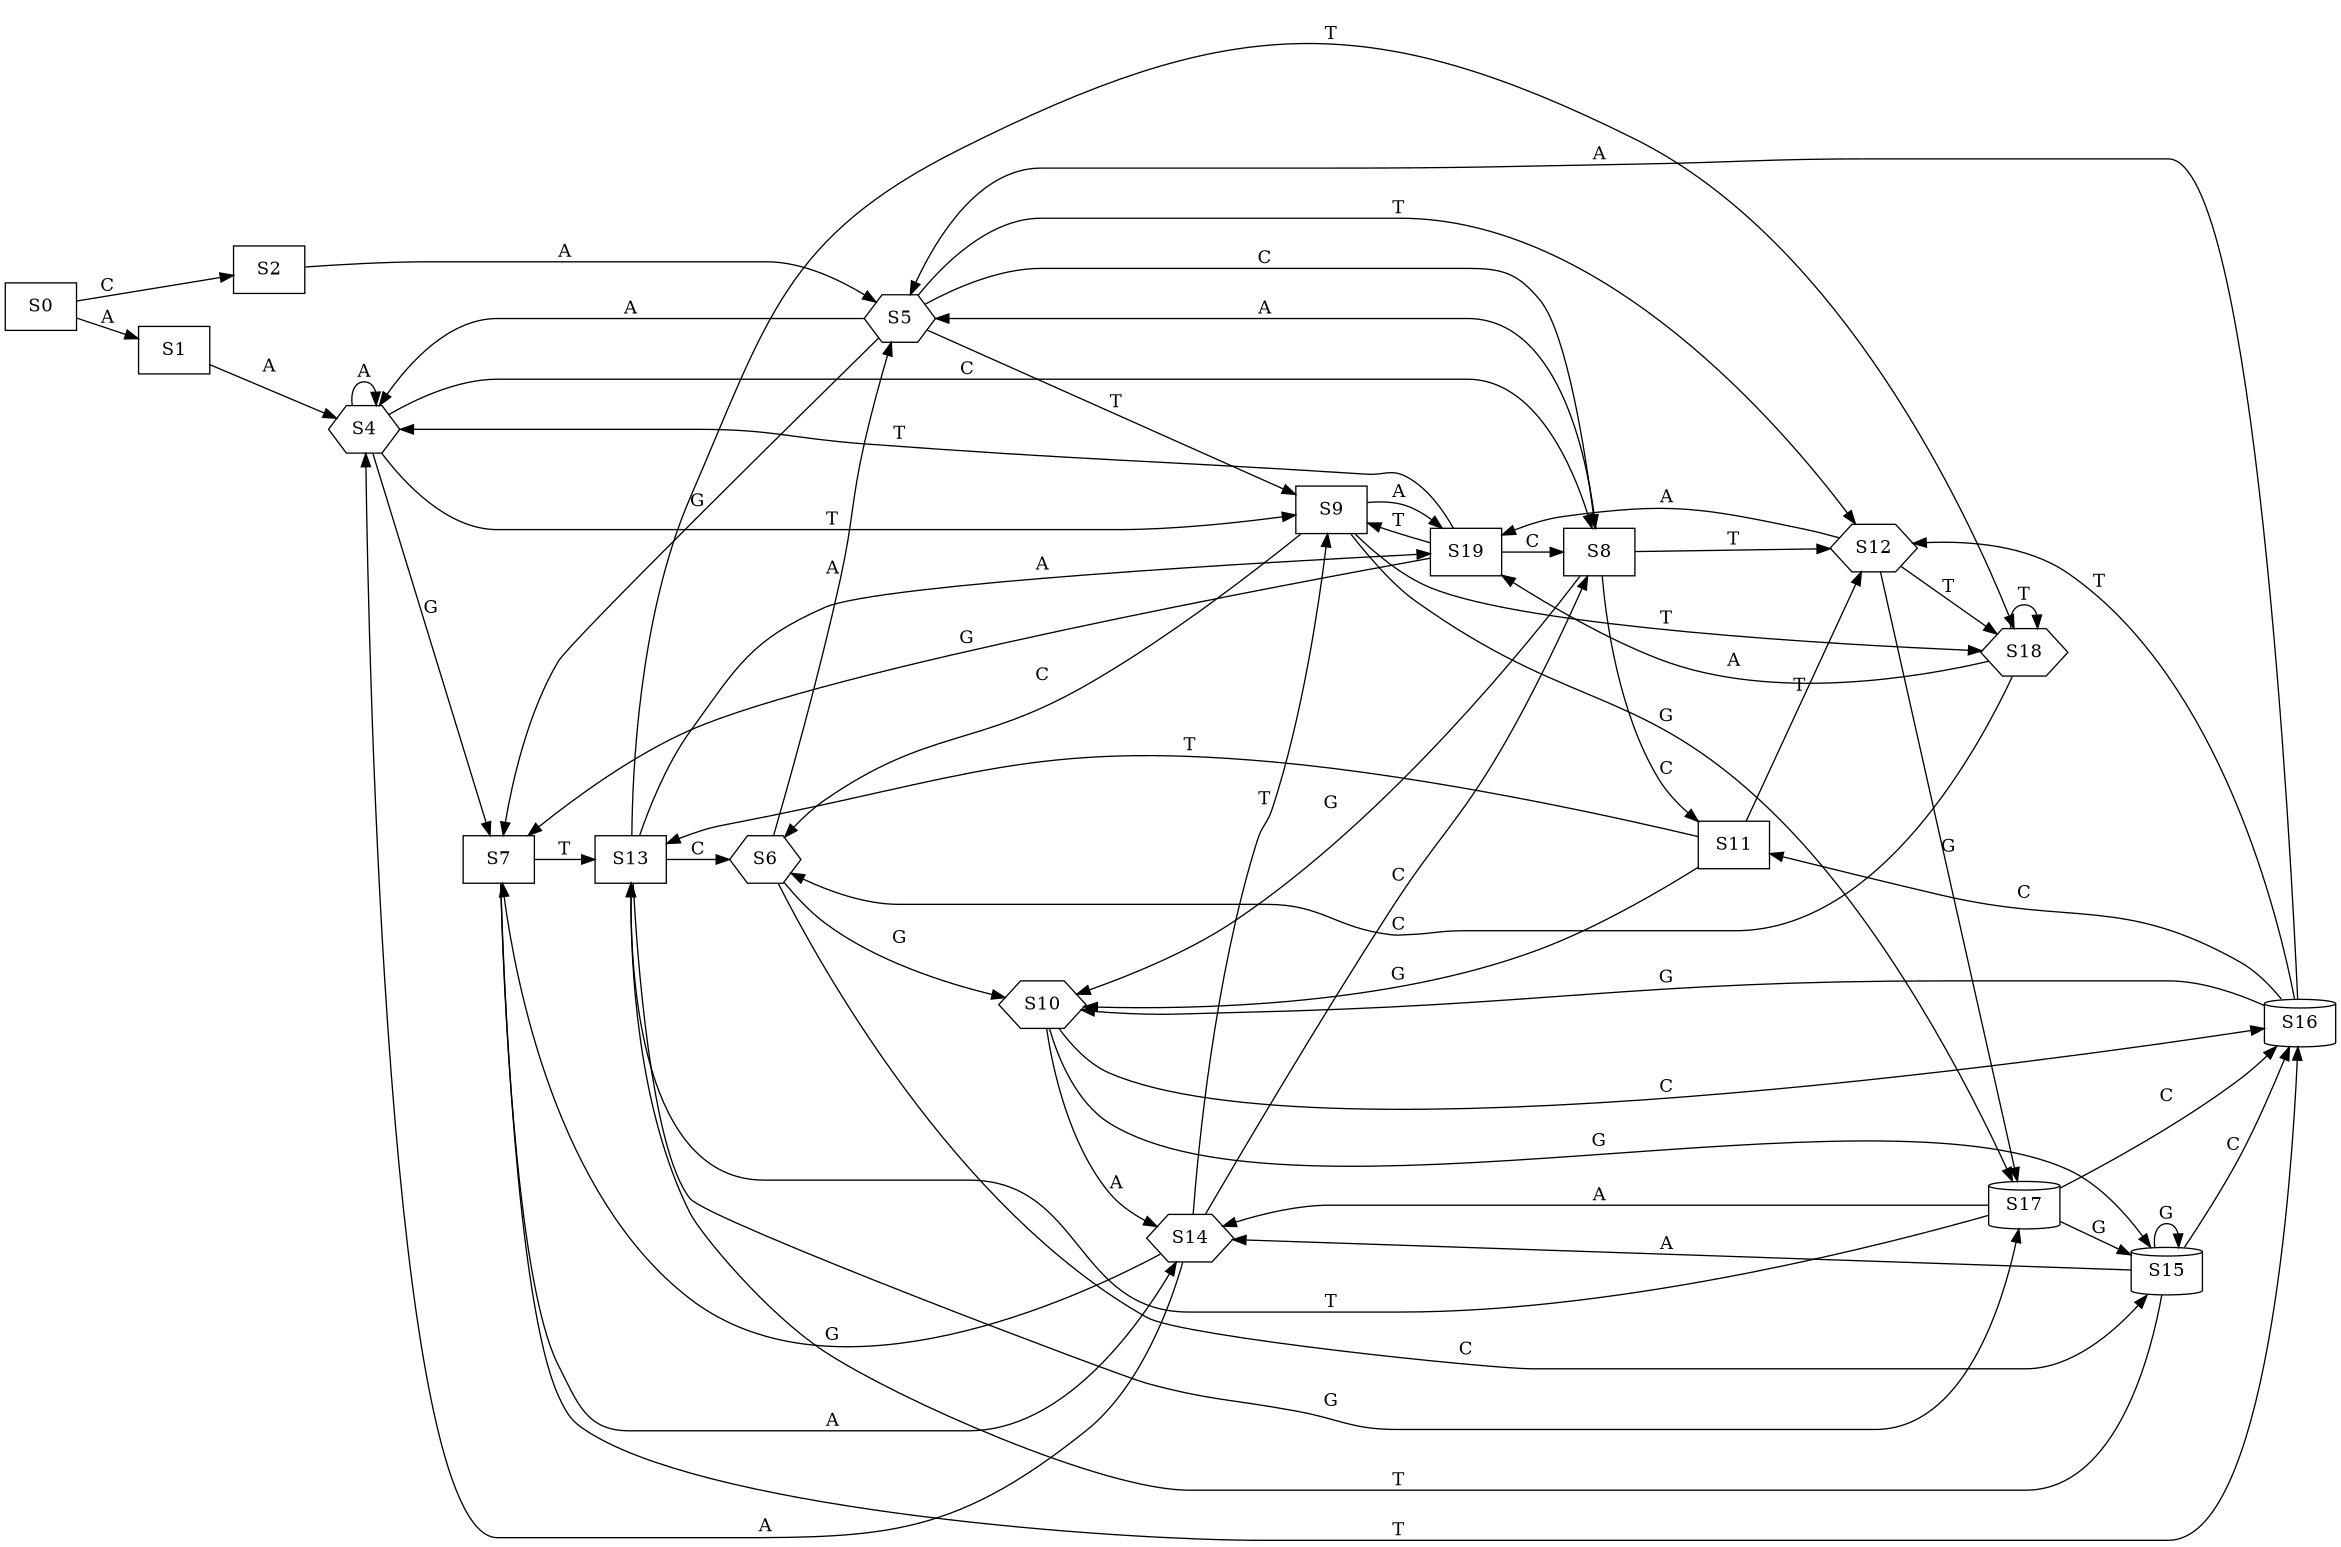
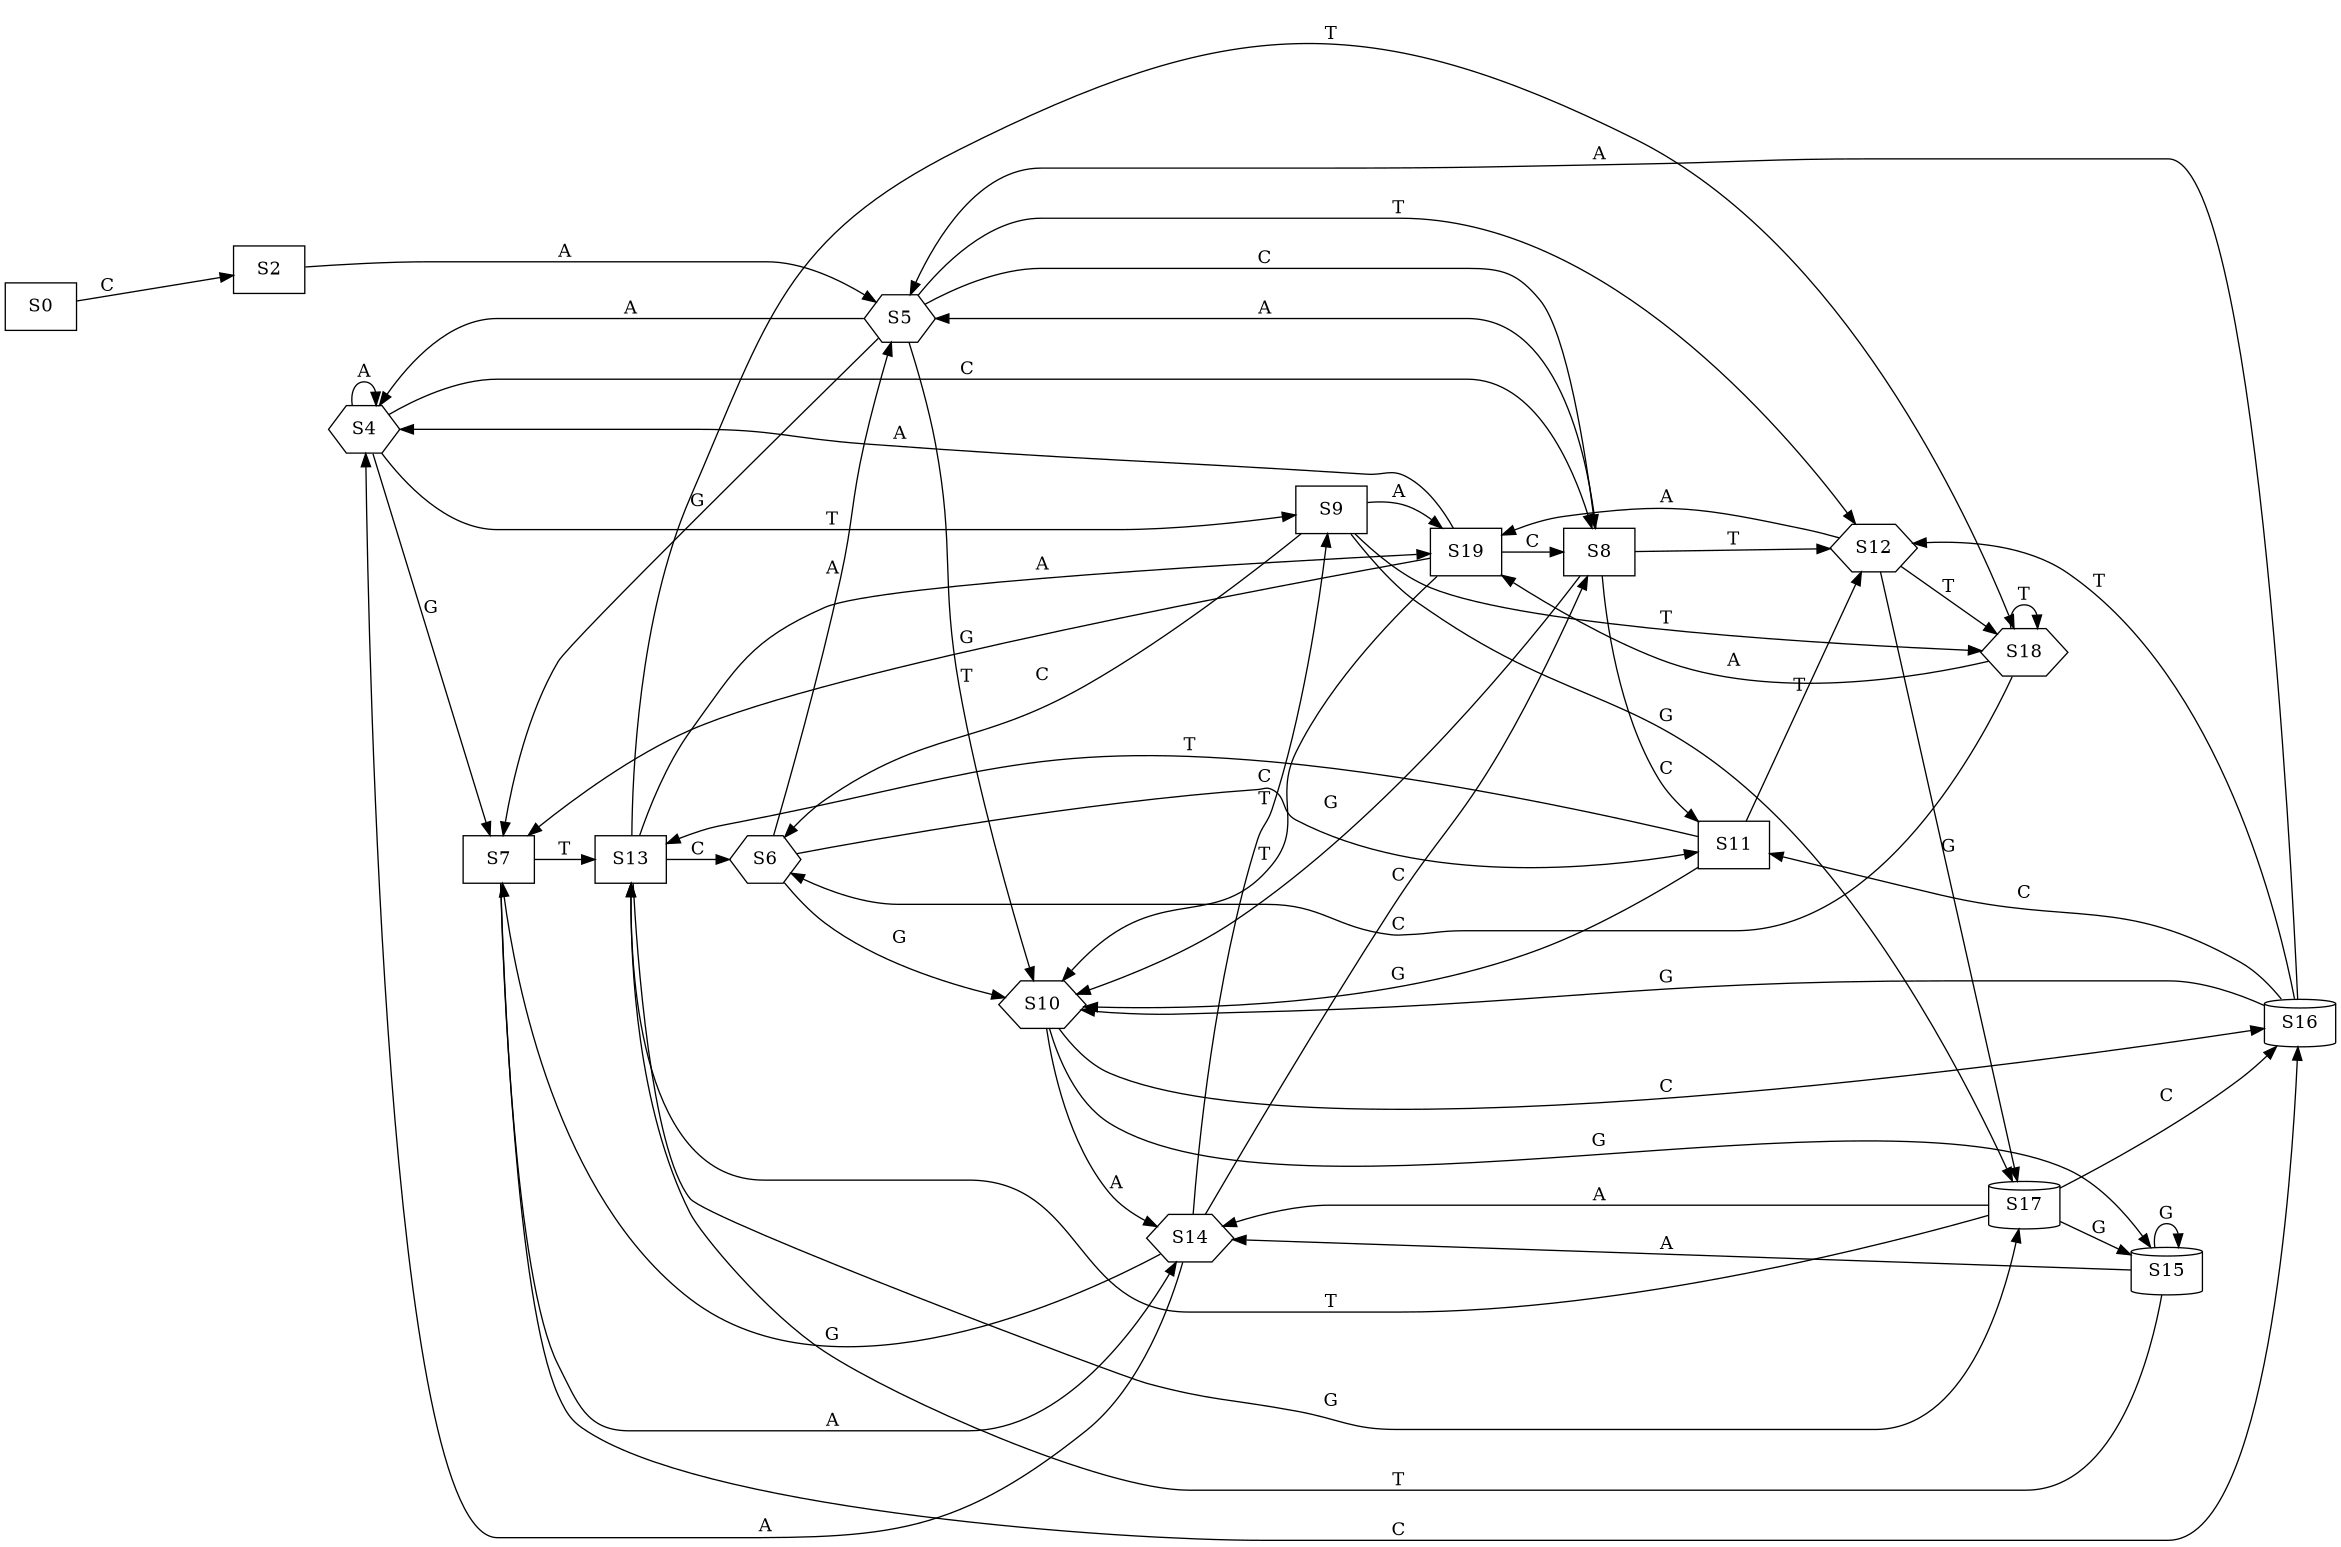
(174, 350) -> none
(1105, 409) -> (953, 641)
(900, 434) -> (900, 434)
(1405, 535) -> (1287, 827)
(2240, 1156) -> none
(1363, 1353) -> (1250, 790)
(1399, 1530) -> (1399, 1530)
